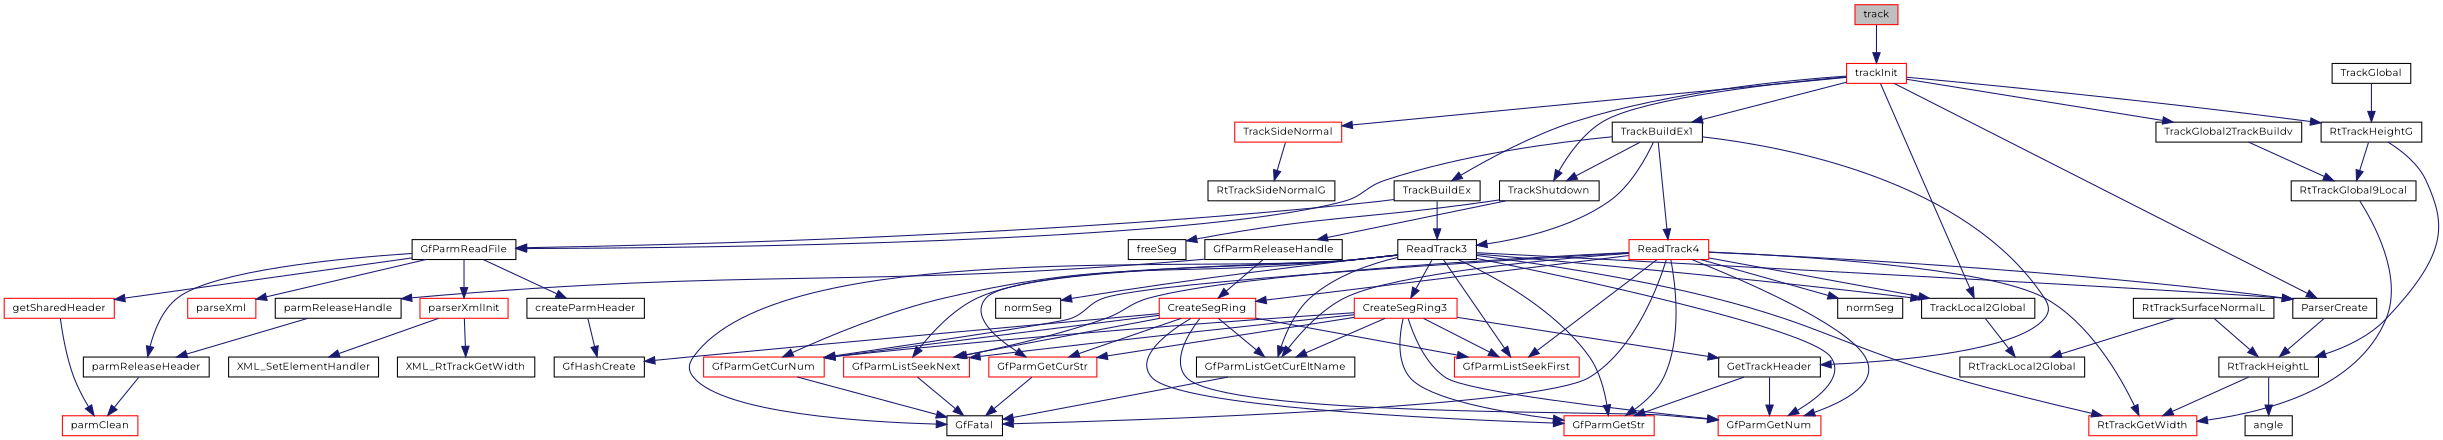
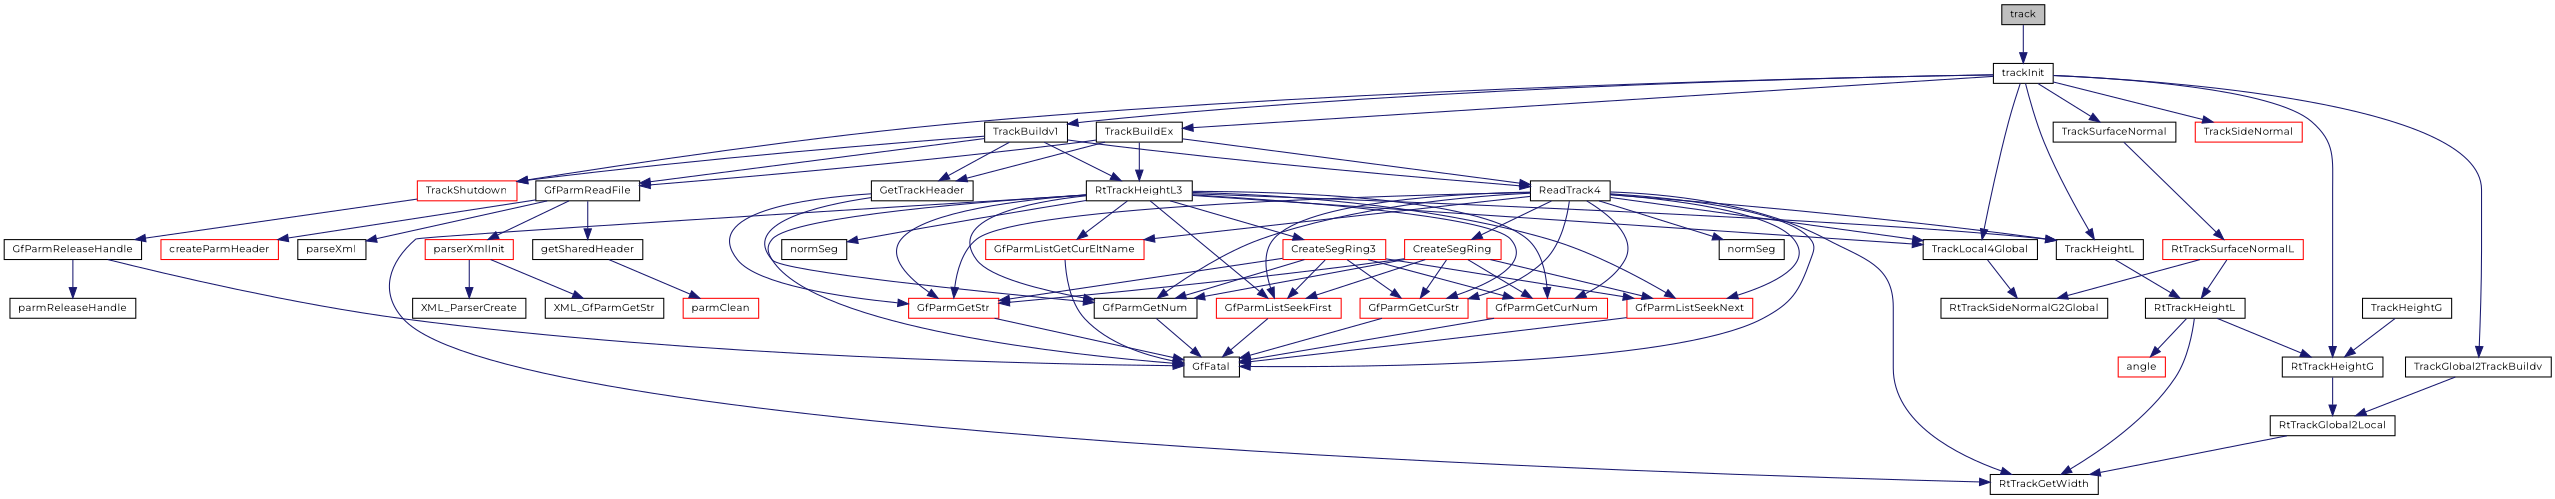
(1876, 15) -> (2023, 15)
(1876, 73) -> (2023, 73)
(2371, 73) -> (2407, 308)
(1657, 132) -> (1026, 132)
none -> (2115, 132)
none -> (1351, 161)
(1271, 191) -> none
(1549, 191) -> (467, 191)
(2354, 191) -> (2333, 426)
(1157, 250) -> none
(1437, 250) -> (1139, 191)
(1669, 250) -> (1570, 191)
none -> (1548, 256)
(2428, 263) -> (2259, 336)
(1245, 275) -> (637, 343)
(59, 308) -> (588, 250)
(222, 308) -> (332, 250)
(586, 308) -> (220, 250)
(1978, 308) -> (1980, 250)
(2204, 308) -> (2233, 250)
(2335, 308) -> (2100, 250)
none -> (1175, 334)
none -> (1249, 334)
(1583, 337) -> (1036, 160)
none -> (1084, 338)
(1336, 340) -> none
(1246, 341) -> none
(146, 367) -> none
(304, 367) -> (605, 308)
(466, 367) -> (469, 308)
(599, 367) -> none
(1276, 367) -> (1065, 250)
(2022, 367) -> (2024, 308)
(1770, 426) -> (1146, 308)
(2143, 426) -> (2044, 484)
(2269, 426) -> (2142, 367)
